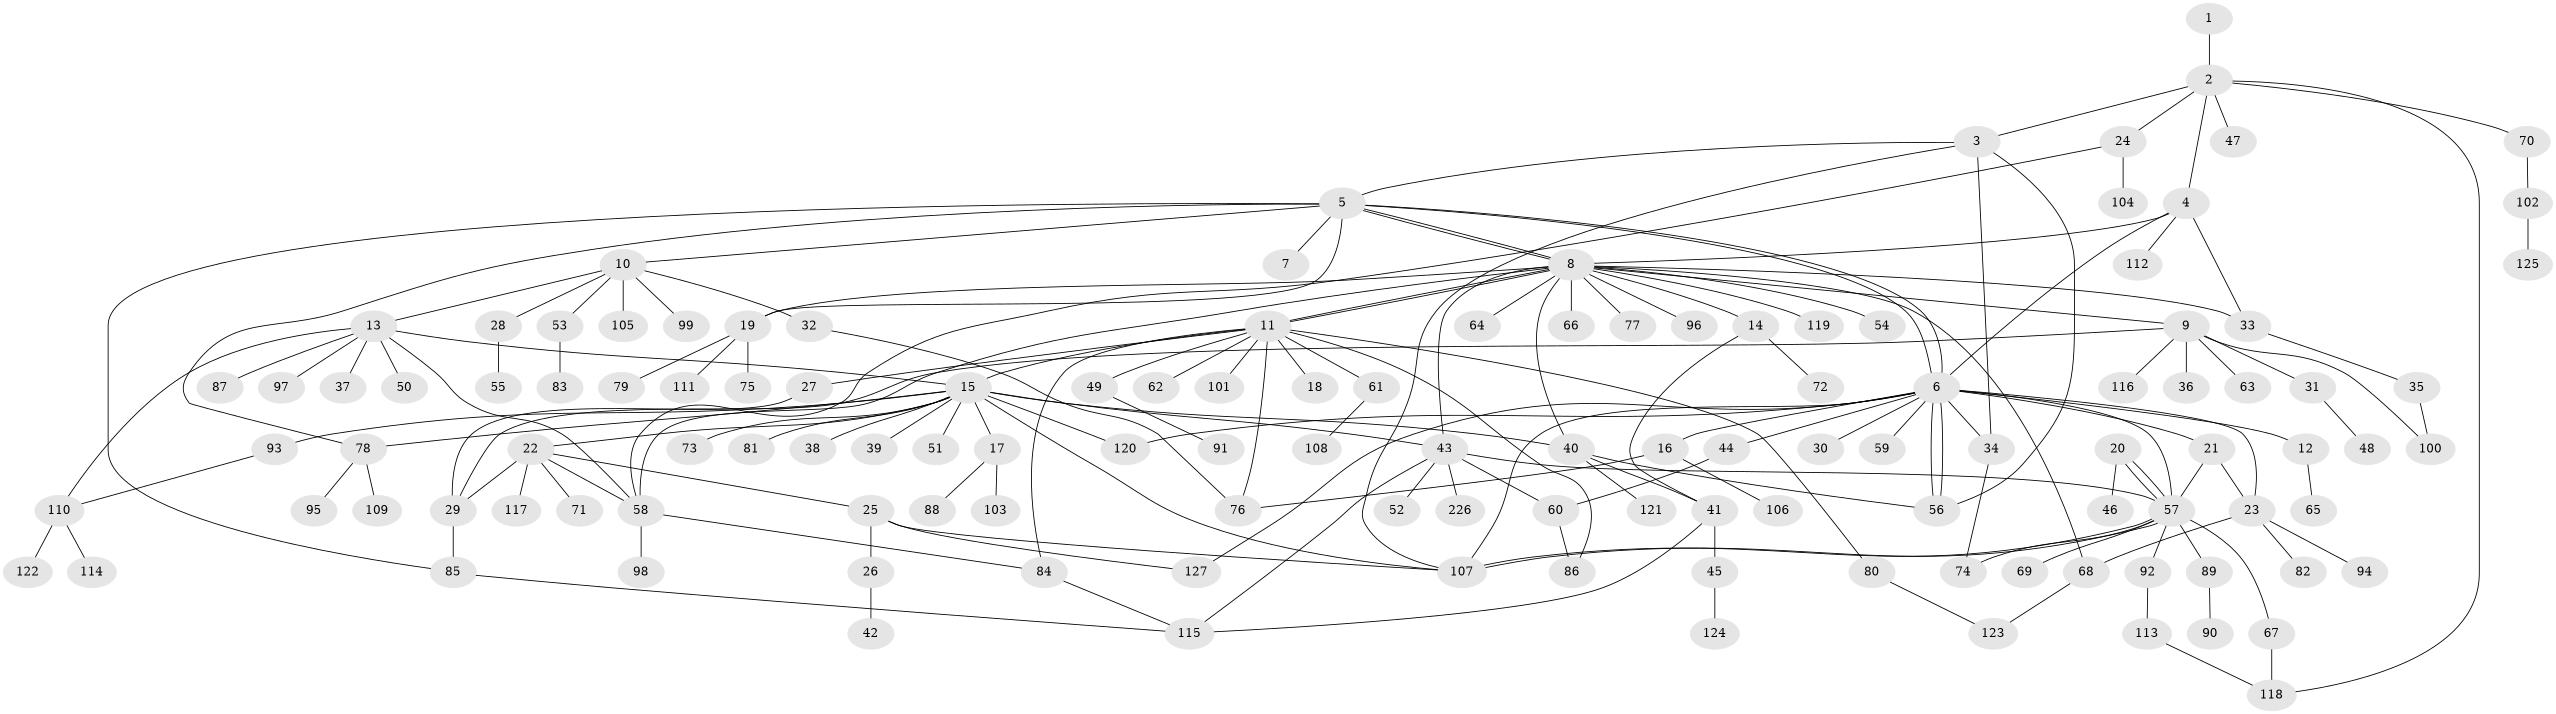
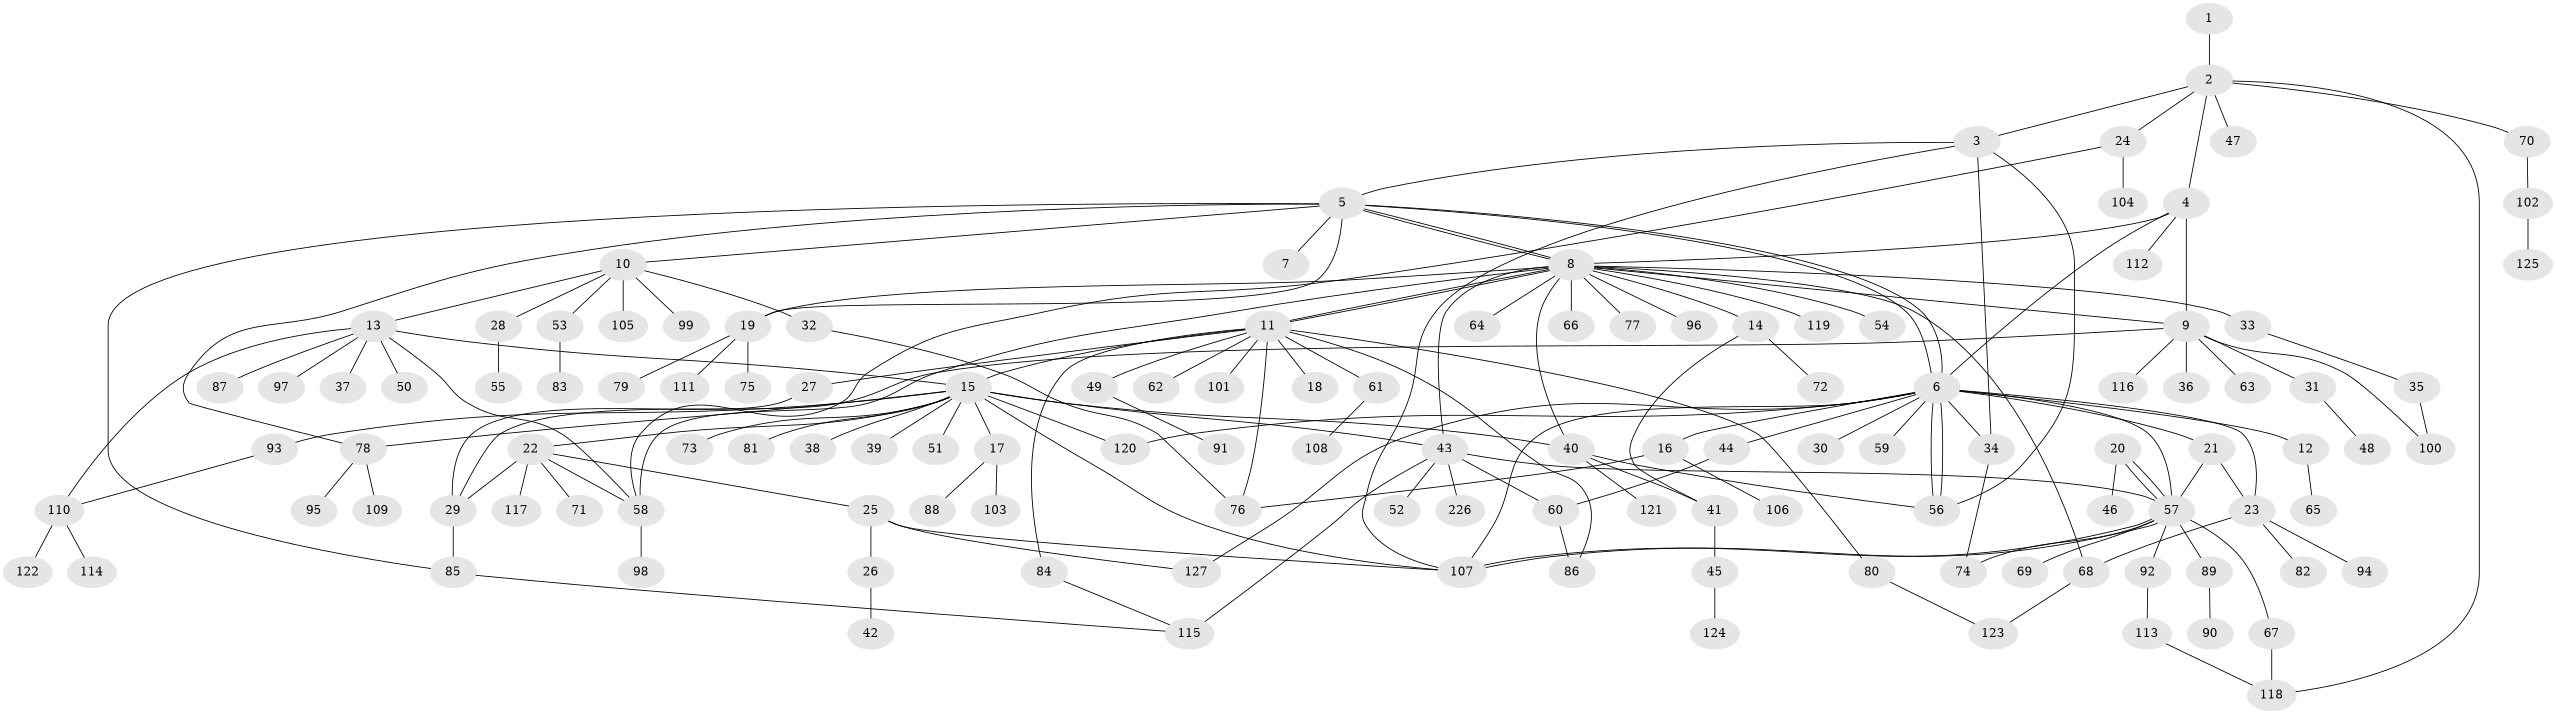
(2217, 265) -> (2186, 265)
(843, 542) -> none
(1469, 612) -> none
